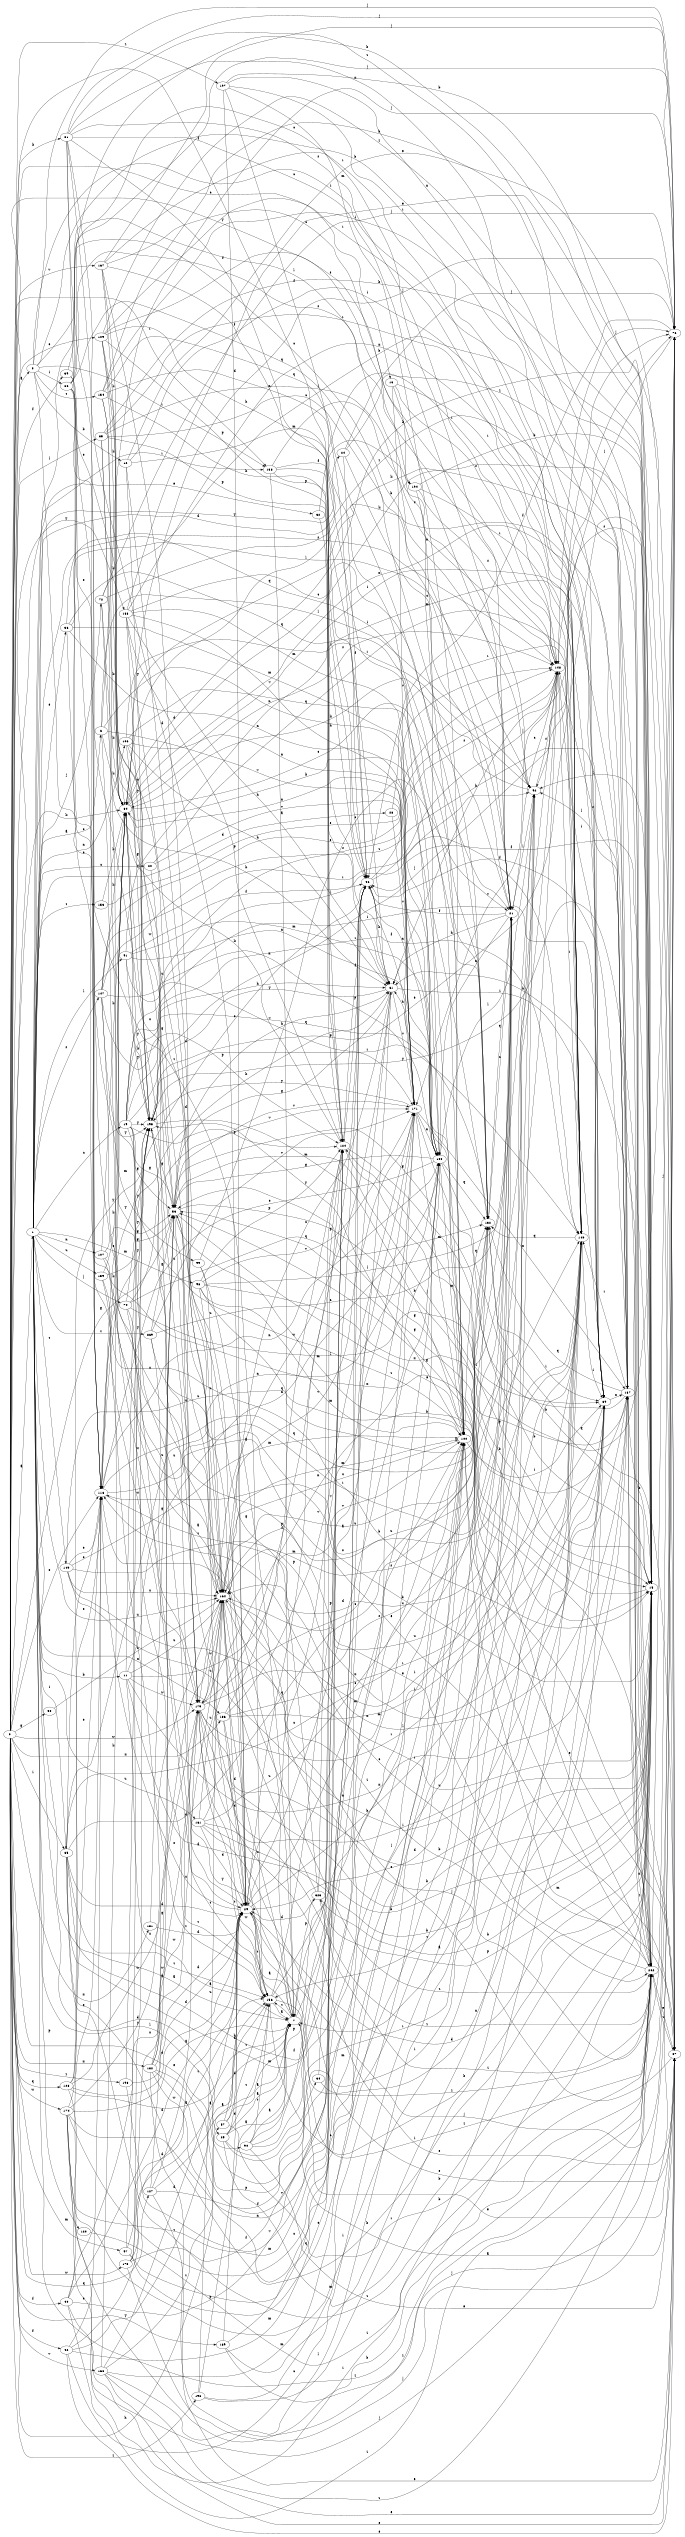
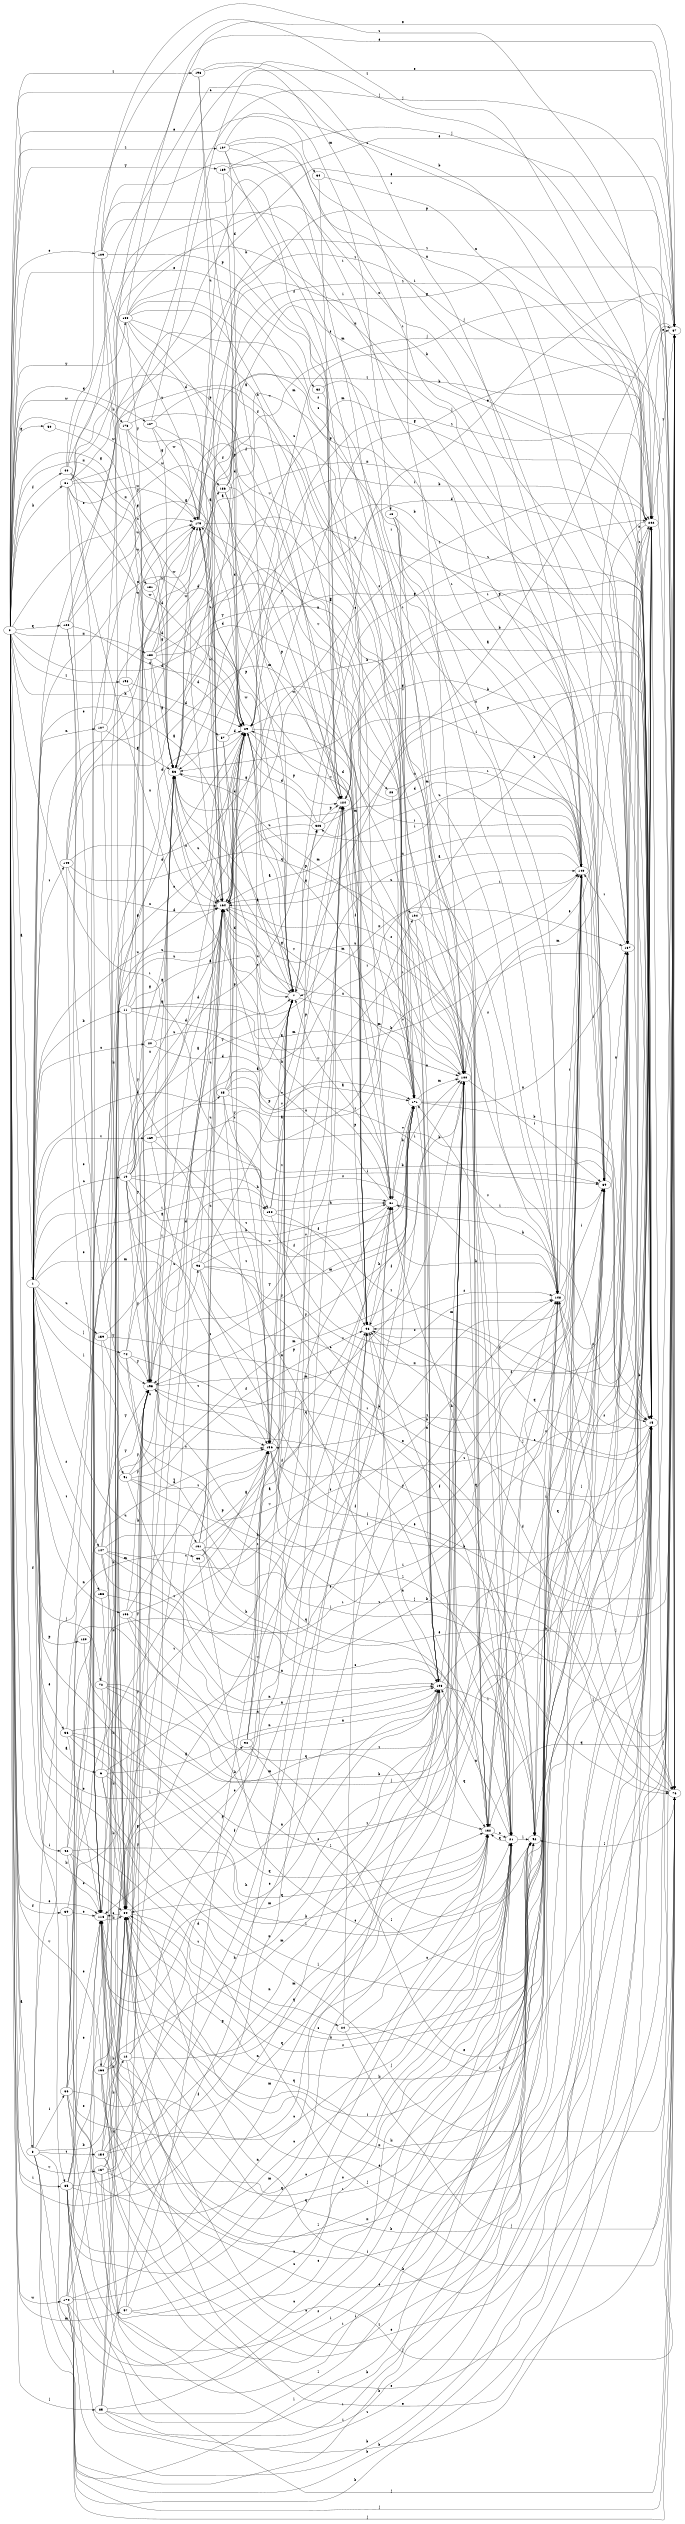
(150, 1335) -> (150, 1138)
(427, 1378) -> (427, 209)
none -> (293, 1489)
